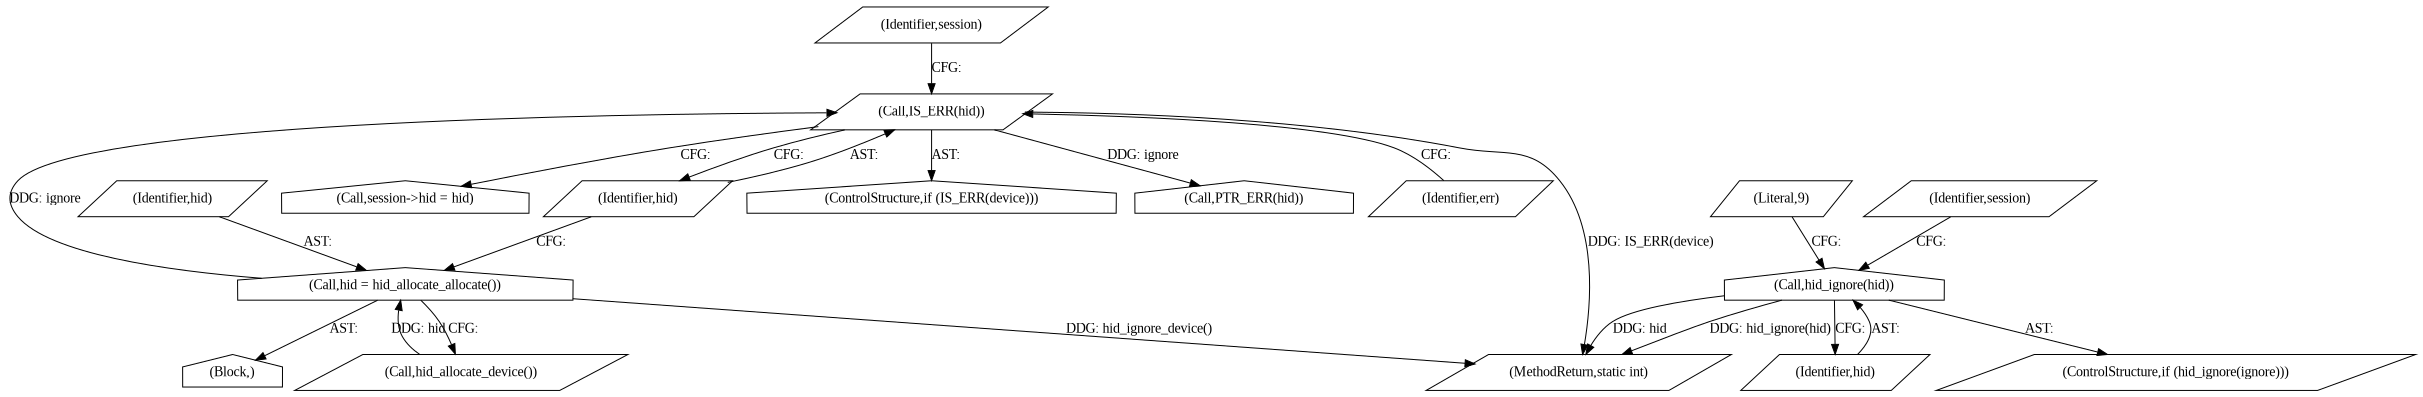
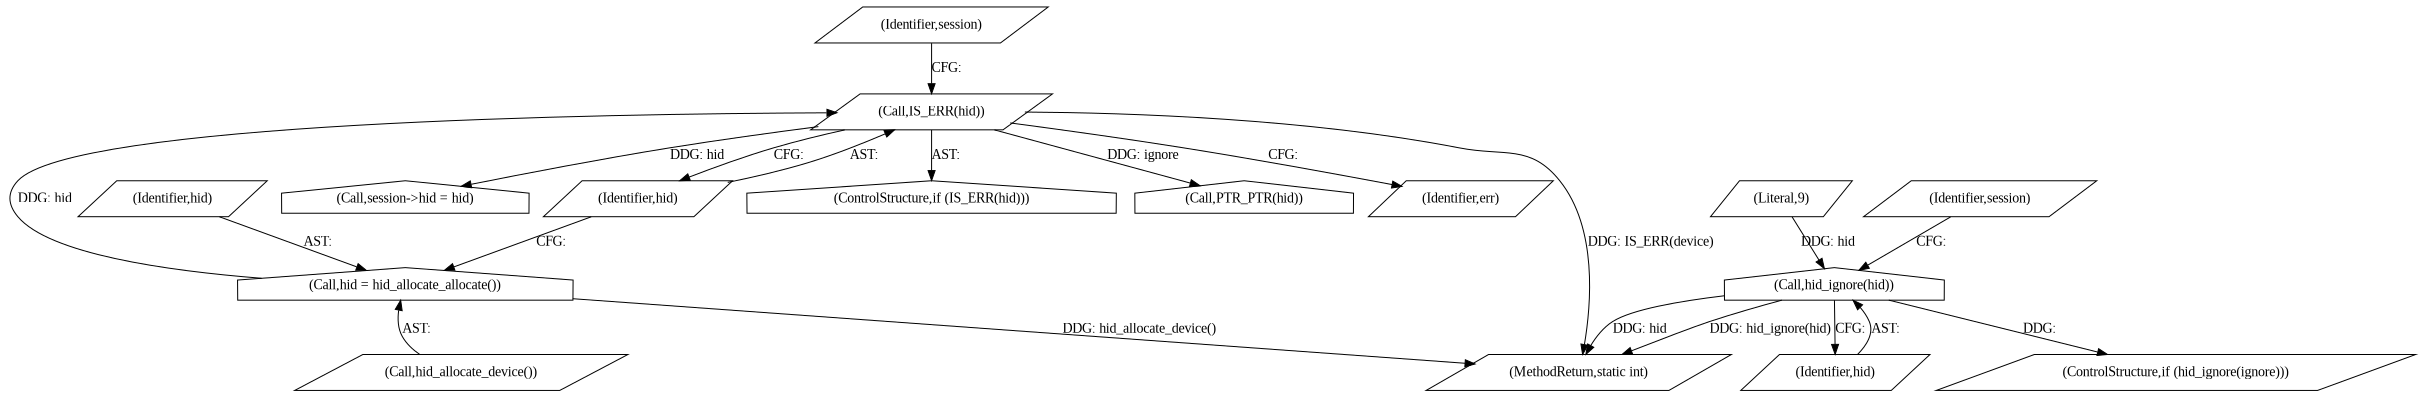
(1245, 124) -> (1202, 151)
(697, 155) -> (697, 155)
(45, 199) -> (45, 199)
(932, 199) -> (932, 199)
(1244, 199) -> (1244, 199)
(1828, 242) -> (1828, 242)
(439, 321) -> none
(419, 329) -> (419, 329)
(1139, 329) -> (1139, 329)
(2042, 329) -> (2042, 329)
(233, 372) -> none
